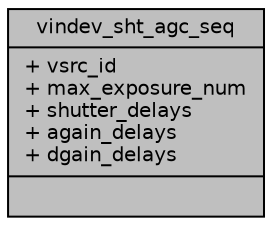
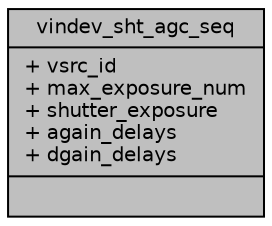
(109, 111) -> (122, 111)
